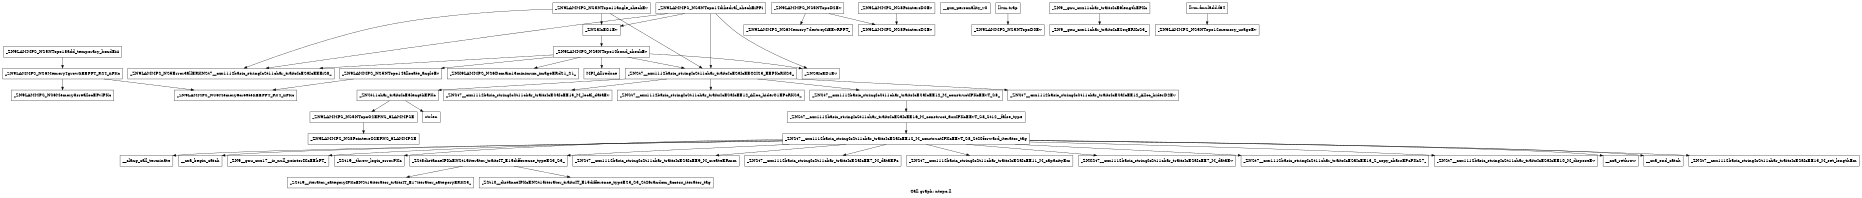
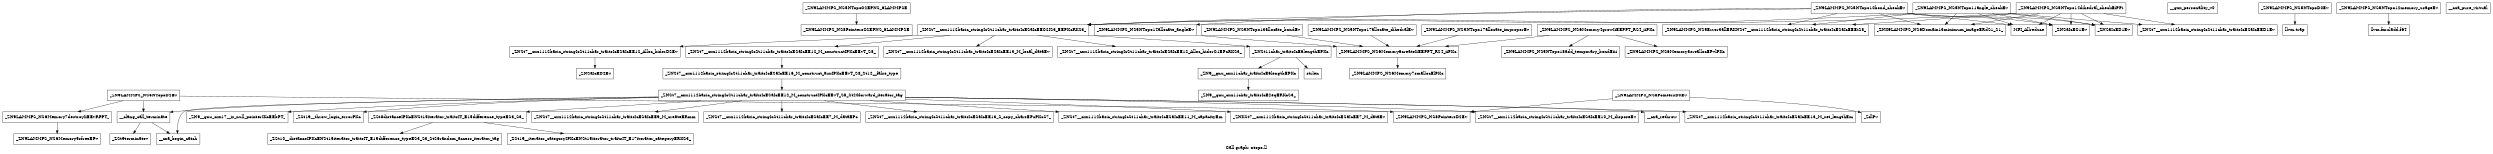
none -> (2468, 8)
(1008, 18) -> (2295, 18)
(1207, 18) -> (2389, 18)
none -> (2051, 18)
none -> (1994, 19)
none -> (2050, 19)
none -> (1950, 20)
none -> (1994, 21)
none -> (1252, 30)
none -> (1362, 30)
none -> (1477, 30)
none -> (2207, 30)
(602, 39) -> (2014, 20)
(63, 61) -> (1580, 40)
none -> (595, 74)
none -> (1398, 74)
none -> (143, 105)
(382, 105) -> (1271, 62)
none -> (1871, 117)
none -> (159, 127)
none -> (57, 139)
none -> (130, 139)
(1663, 161) -> none
